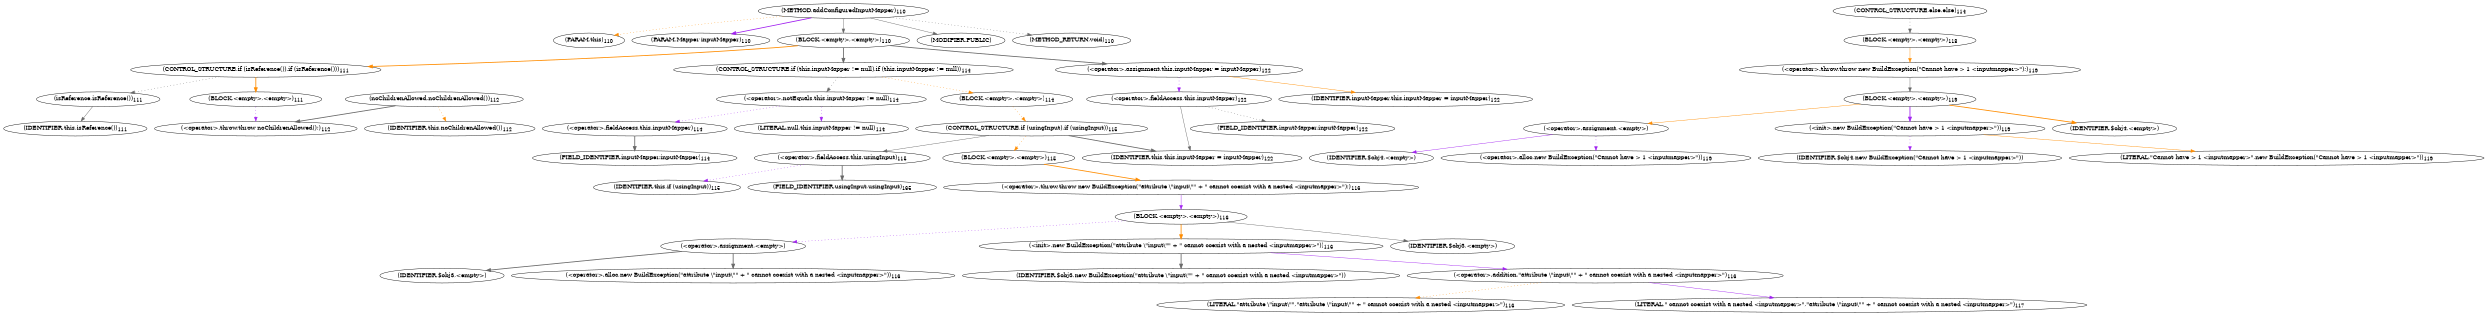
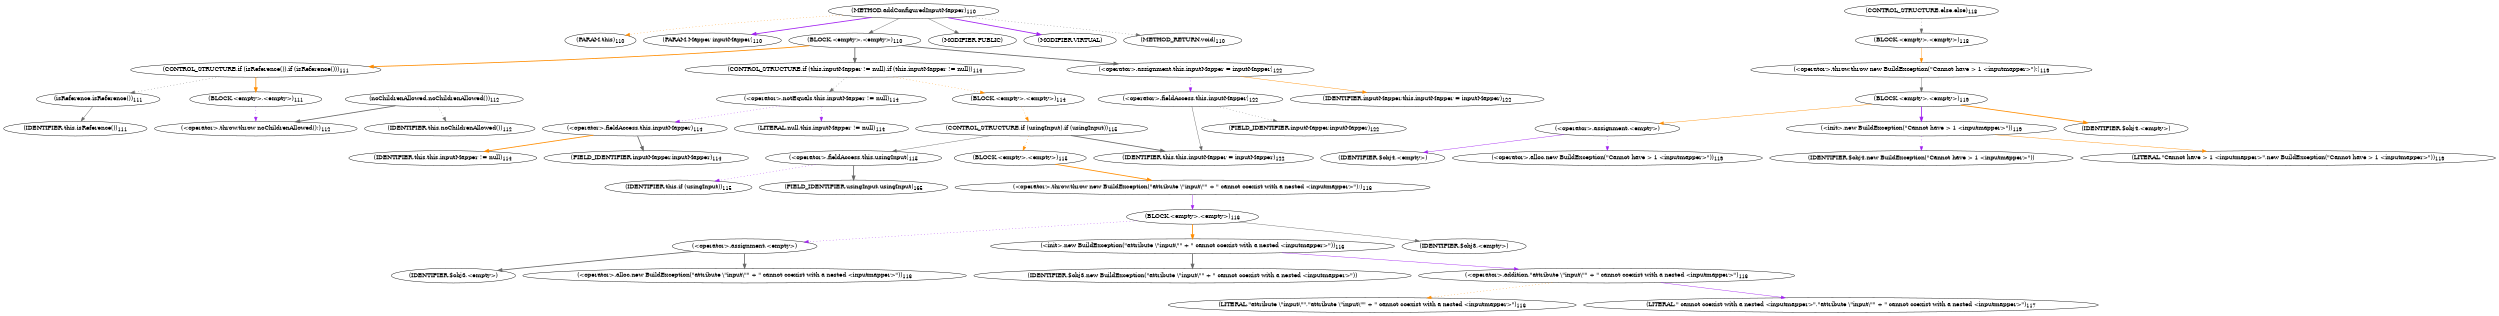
(1961, 10) -> (1973, 10)
none -> (1070, 40)
(441, 112) -> (441, 112)
none -> (443, 158)
